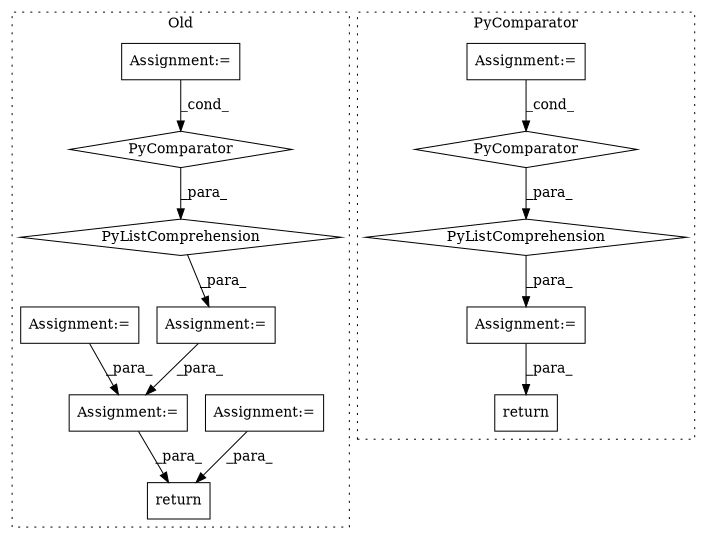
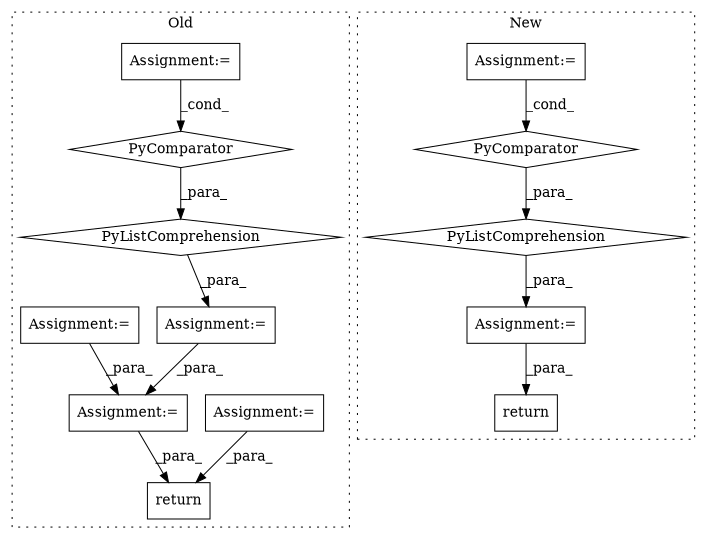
(526, 24) -> (526, 24)
